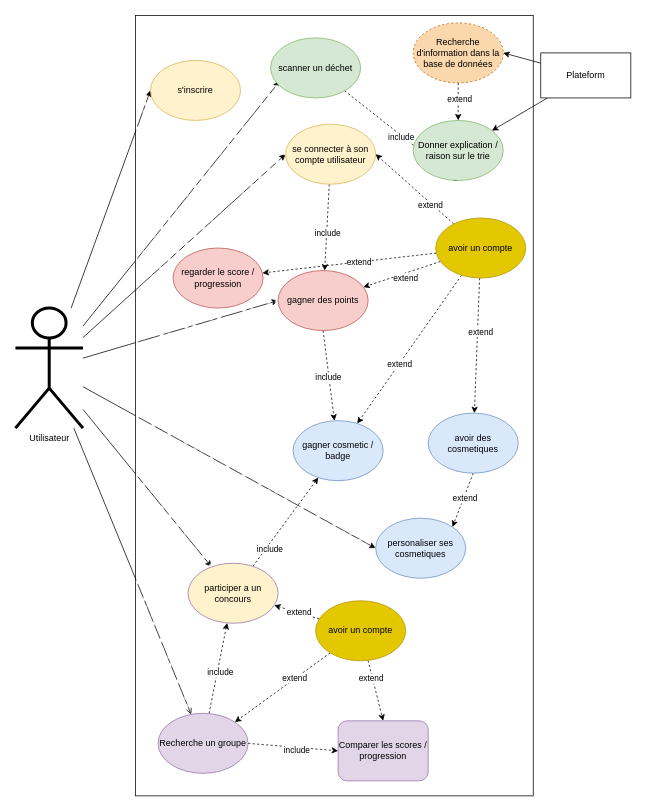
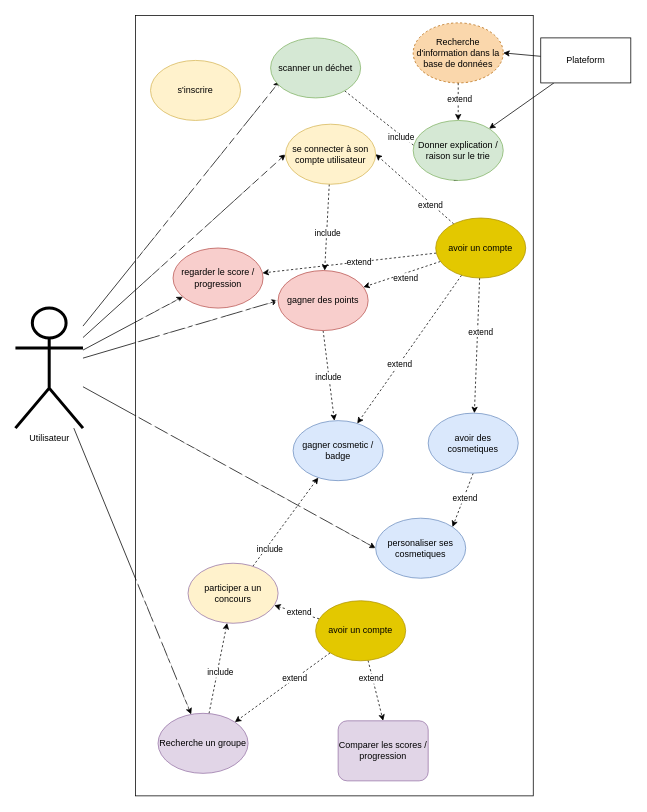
(585, 75) -> (585, 60)
(110, 201) -> (131, 324)
(146, 486) -> none
(189, 709) -> (188, 708)
(290, 746) -> none
